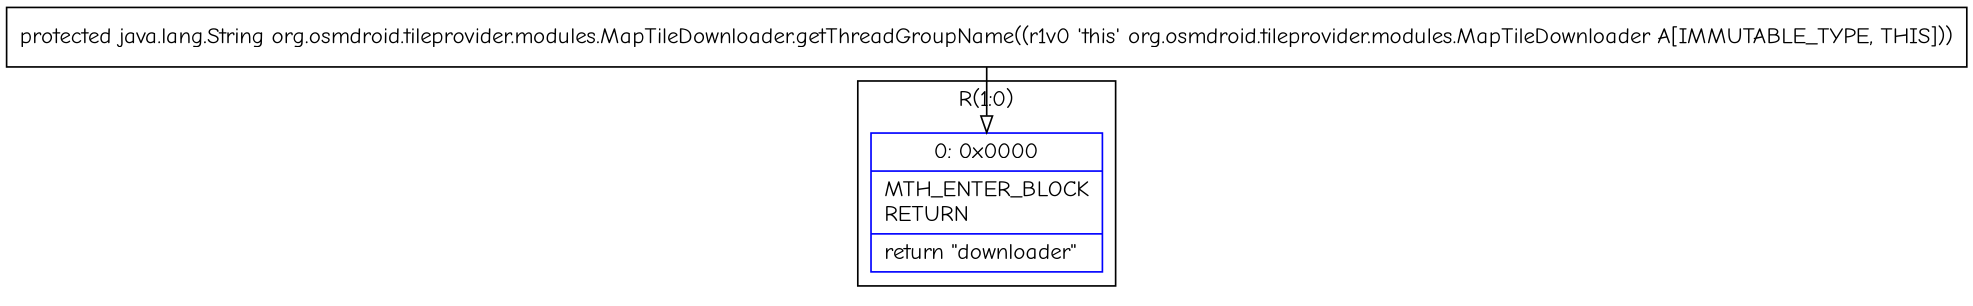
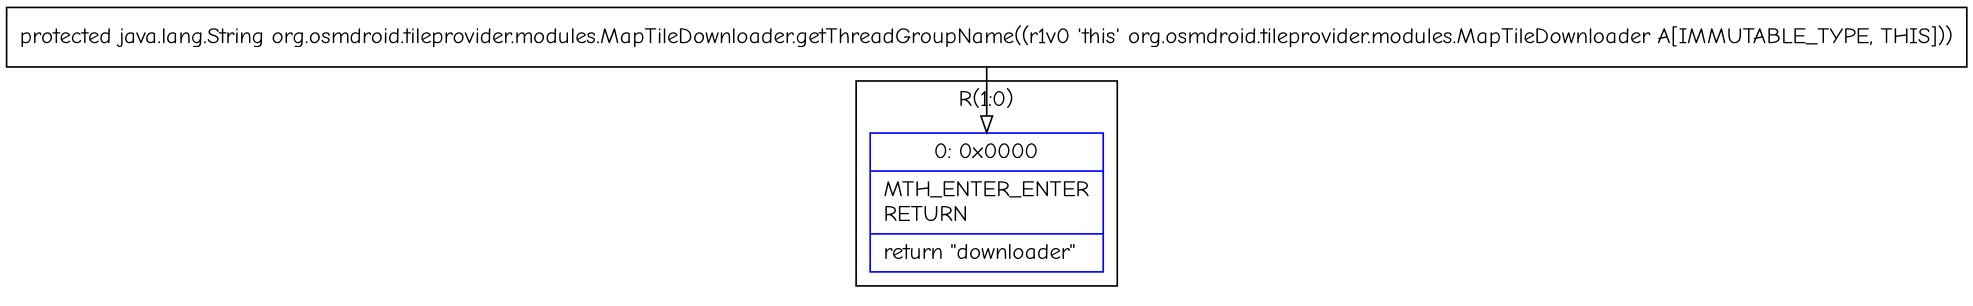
(987, 189) -> (987, 189)
